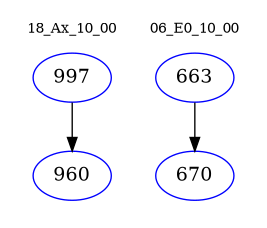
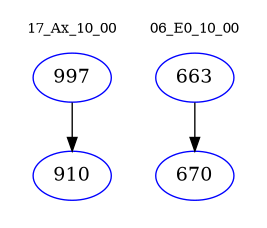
(72, 29) -> (72, 29)
(72, 176) -> (72, 176)
